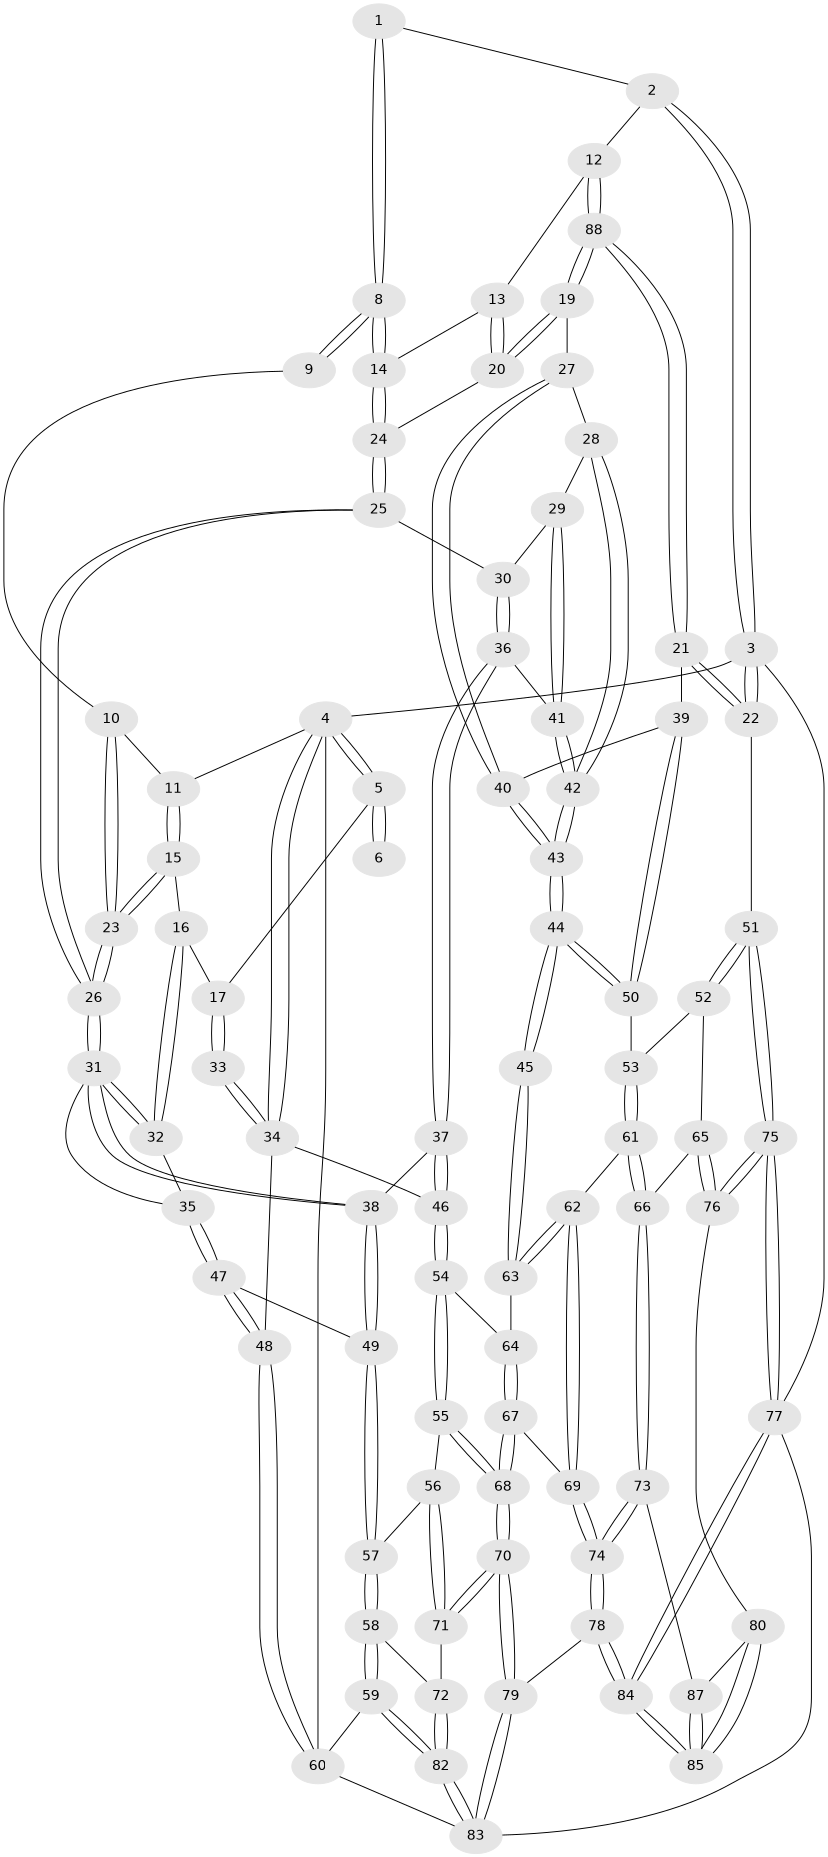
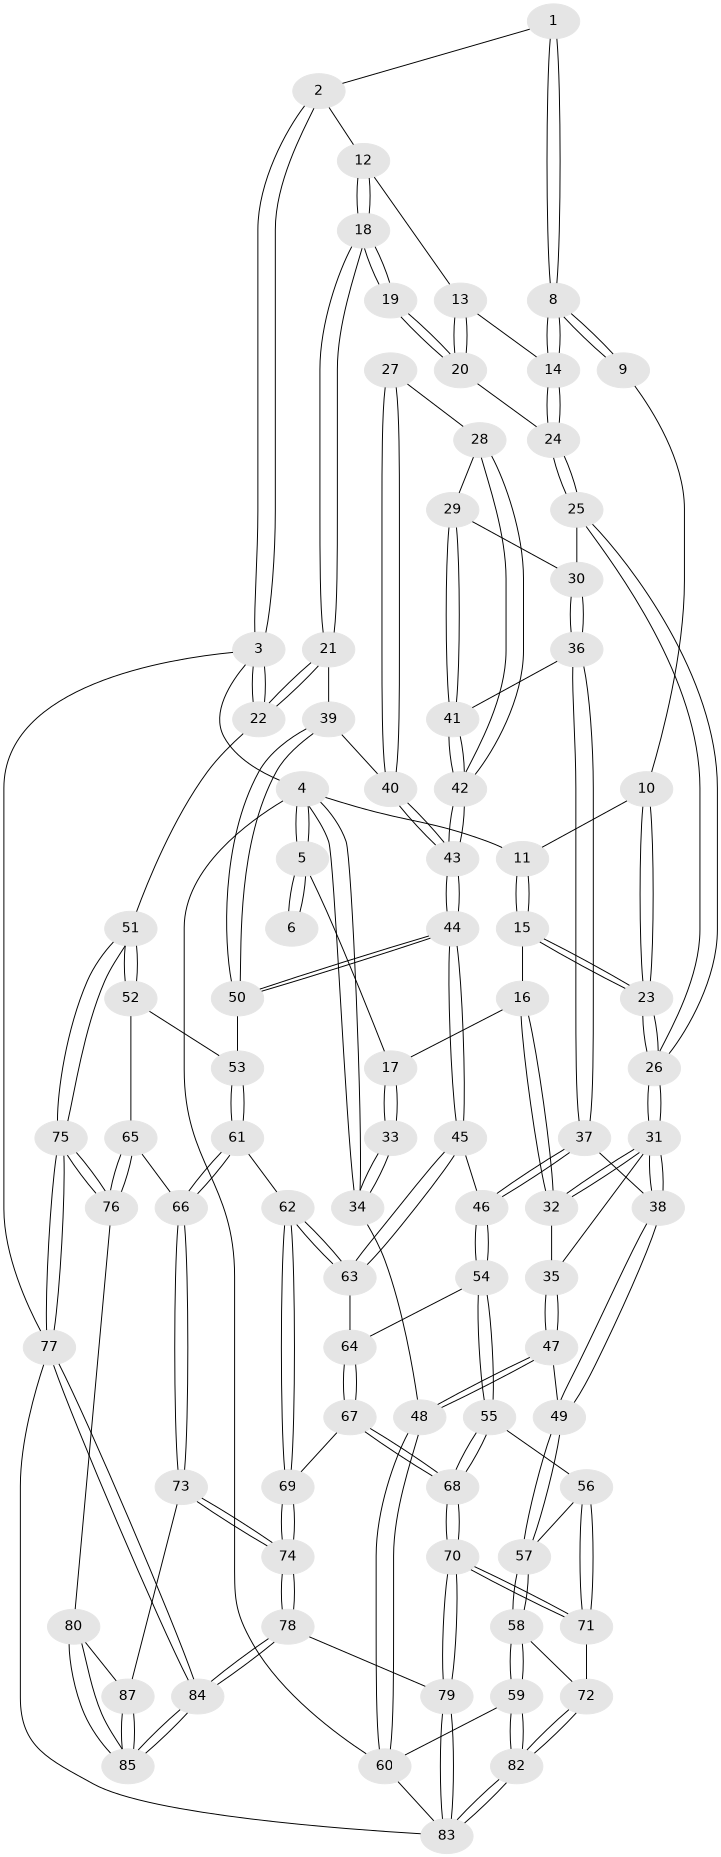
(594, 231) -> (364, 231)
(567, 336) -> none
(358, 1171) -> (471, 1173)
